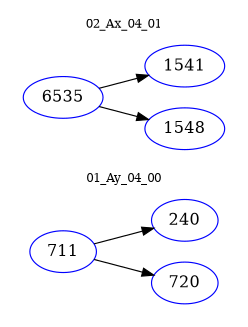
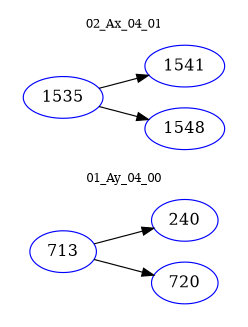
(63, 97) -> (63, 97)
(63, 252) -> (63, 252)
